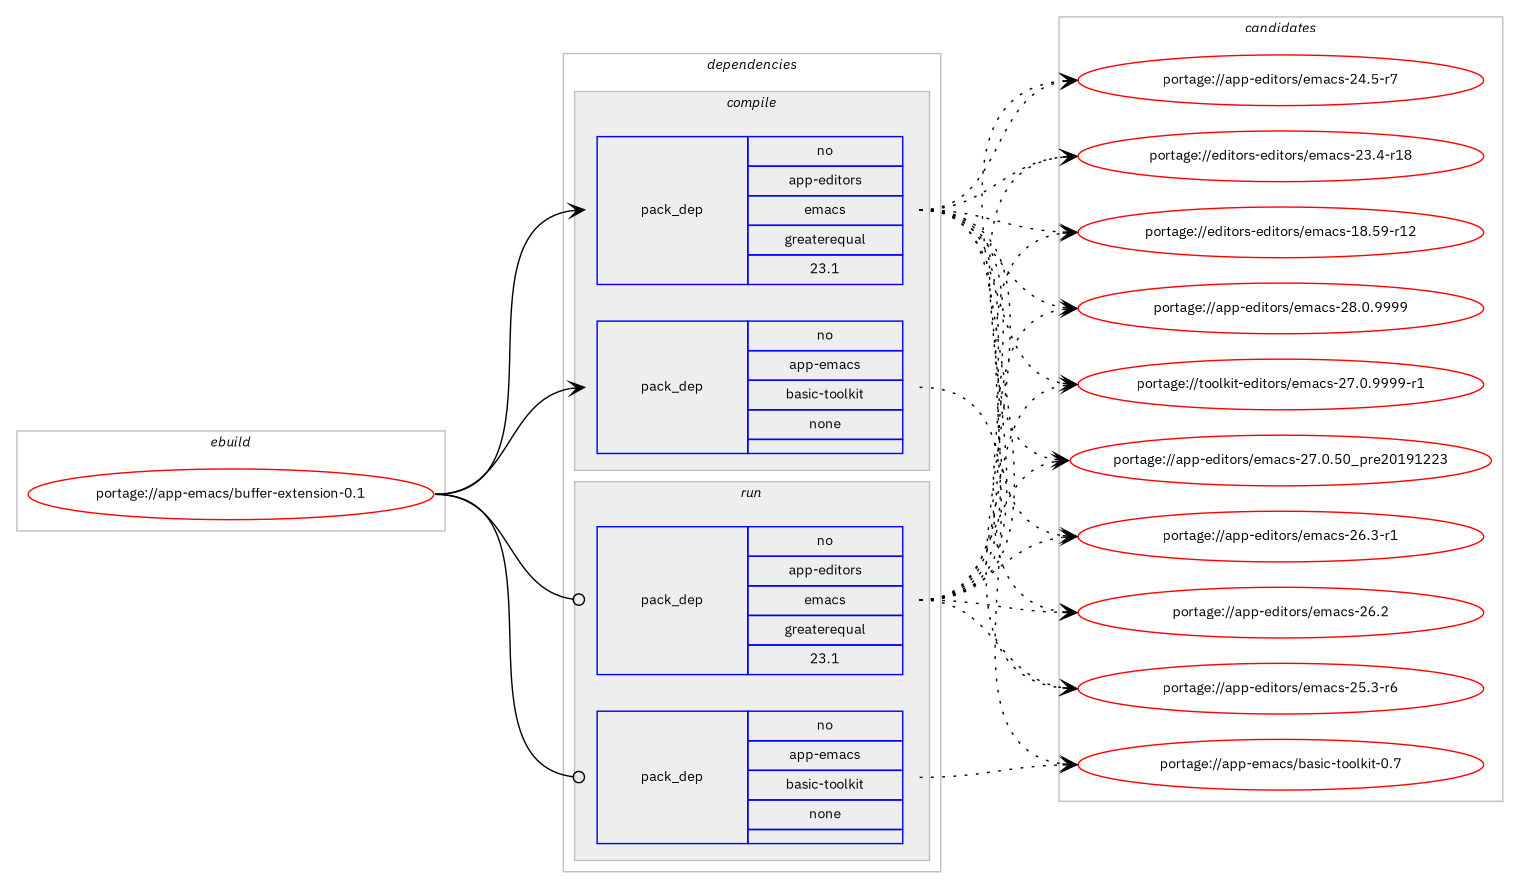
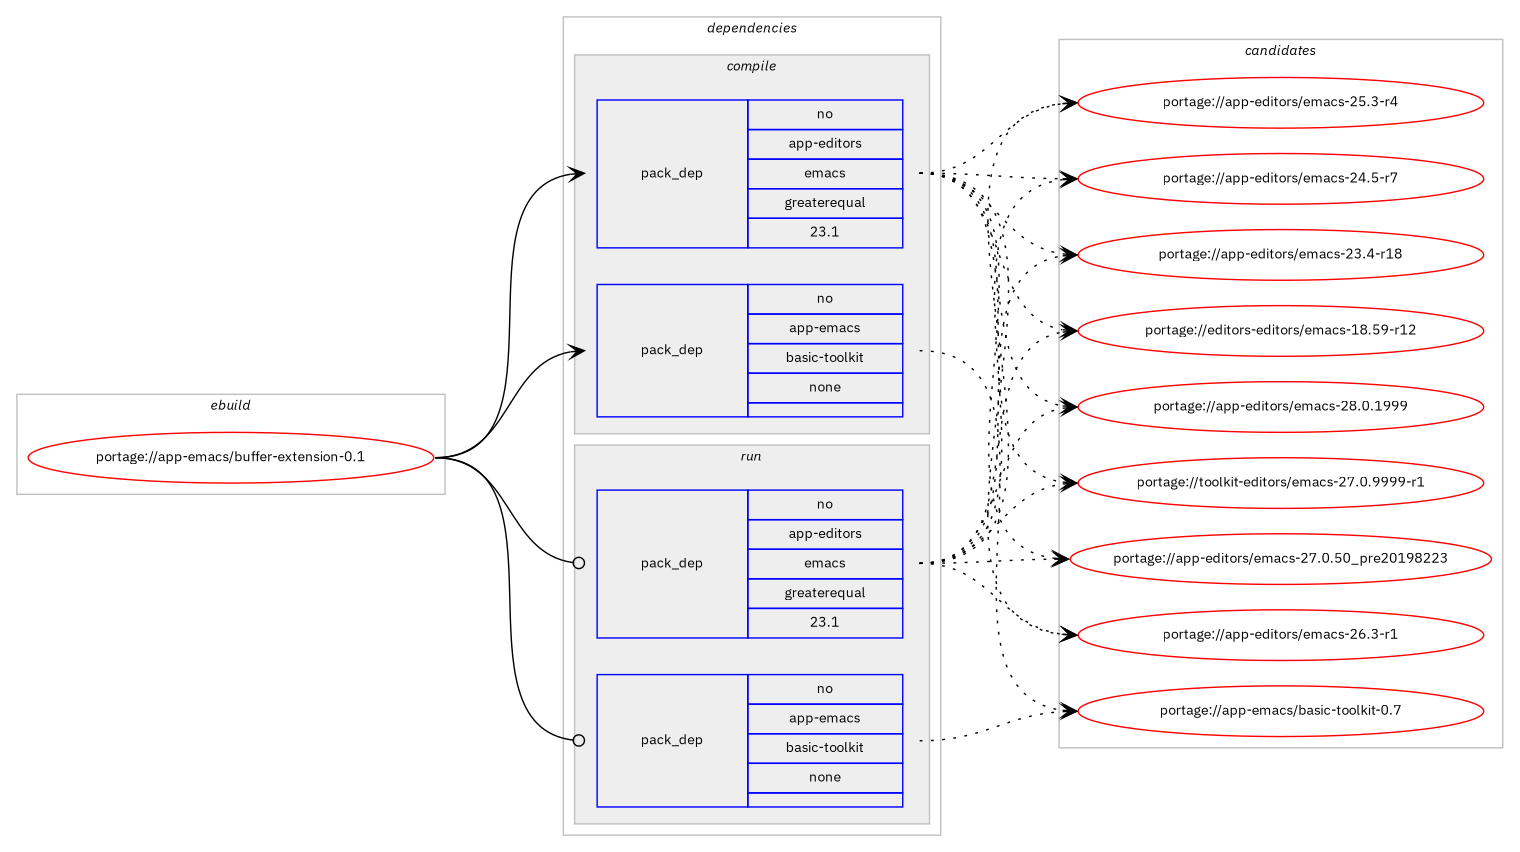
(1281, 156) -> (1281, 255)
(1281, 308) -> (1281, 407)
(1281, 461) -> (1281, 559)
(1281, 613) -> none
(1281, 689) -> (1281, 103)
